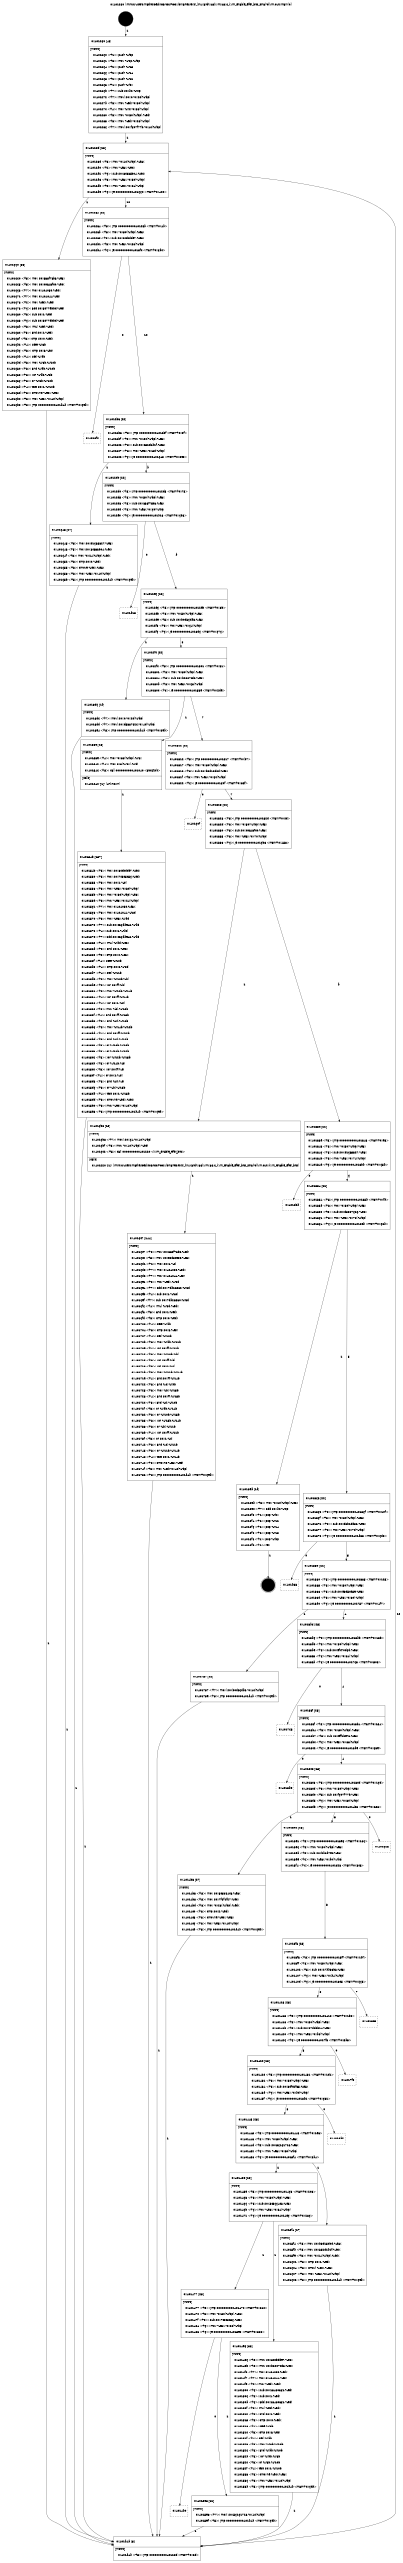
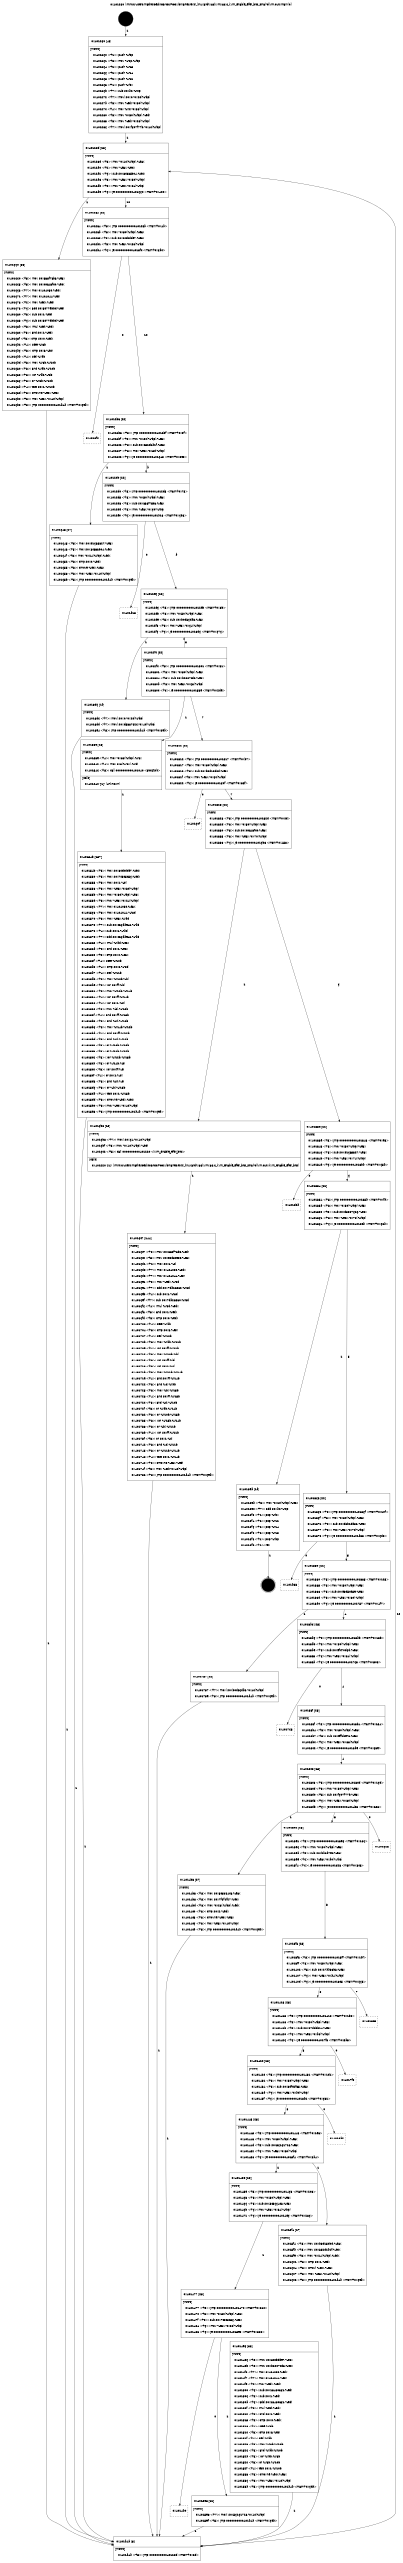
(181, 642) -> (184, 644)
(338, 985) -> (338, 985)
(285, 1788) -> none
(273, 2281) -> none
